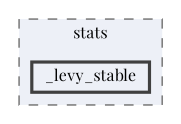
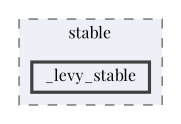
(91, 34) -> (91, 34)
